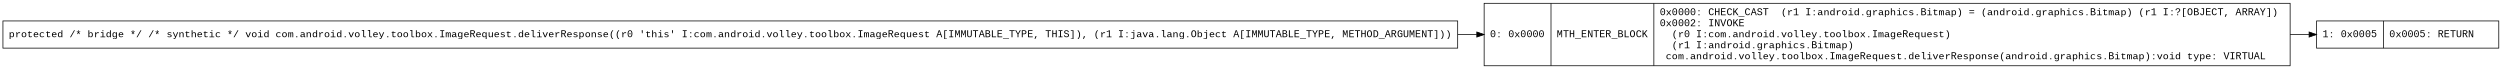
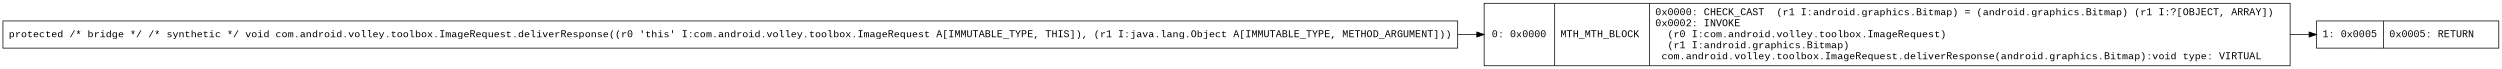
(1602, 34) -> (1600, 34)
